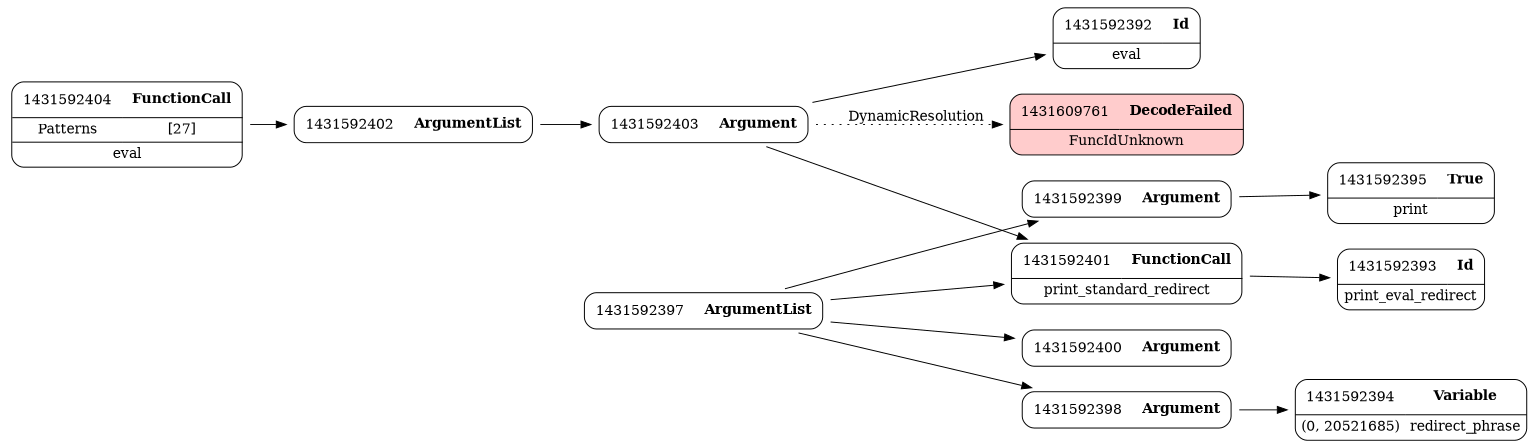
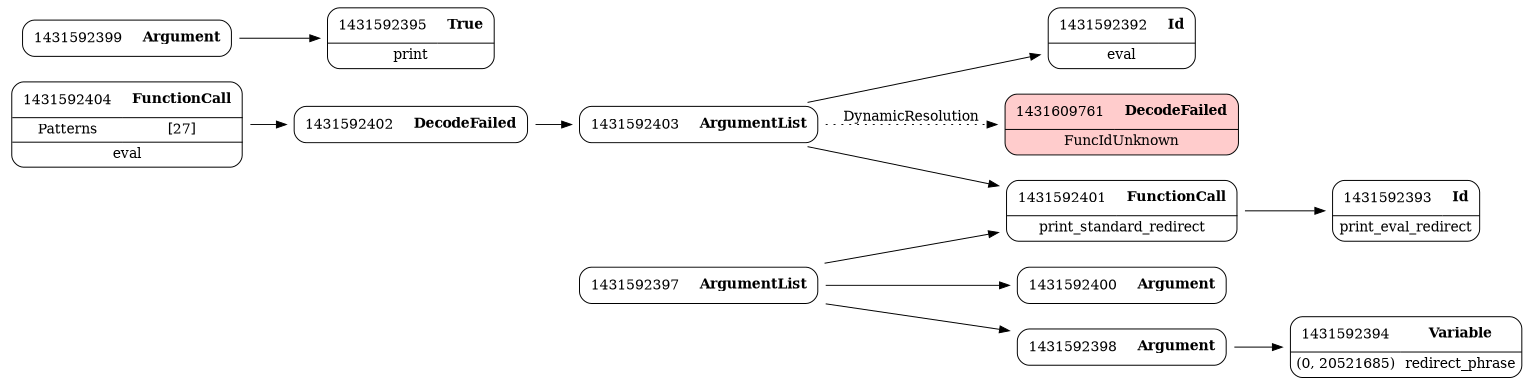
(468, 124) -> (465, 124)
(758, 124) -> (754, 124)
(907, 256) -> none
